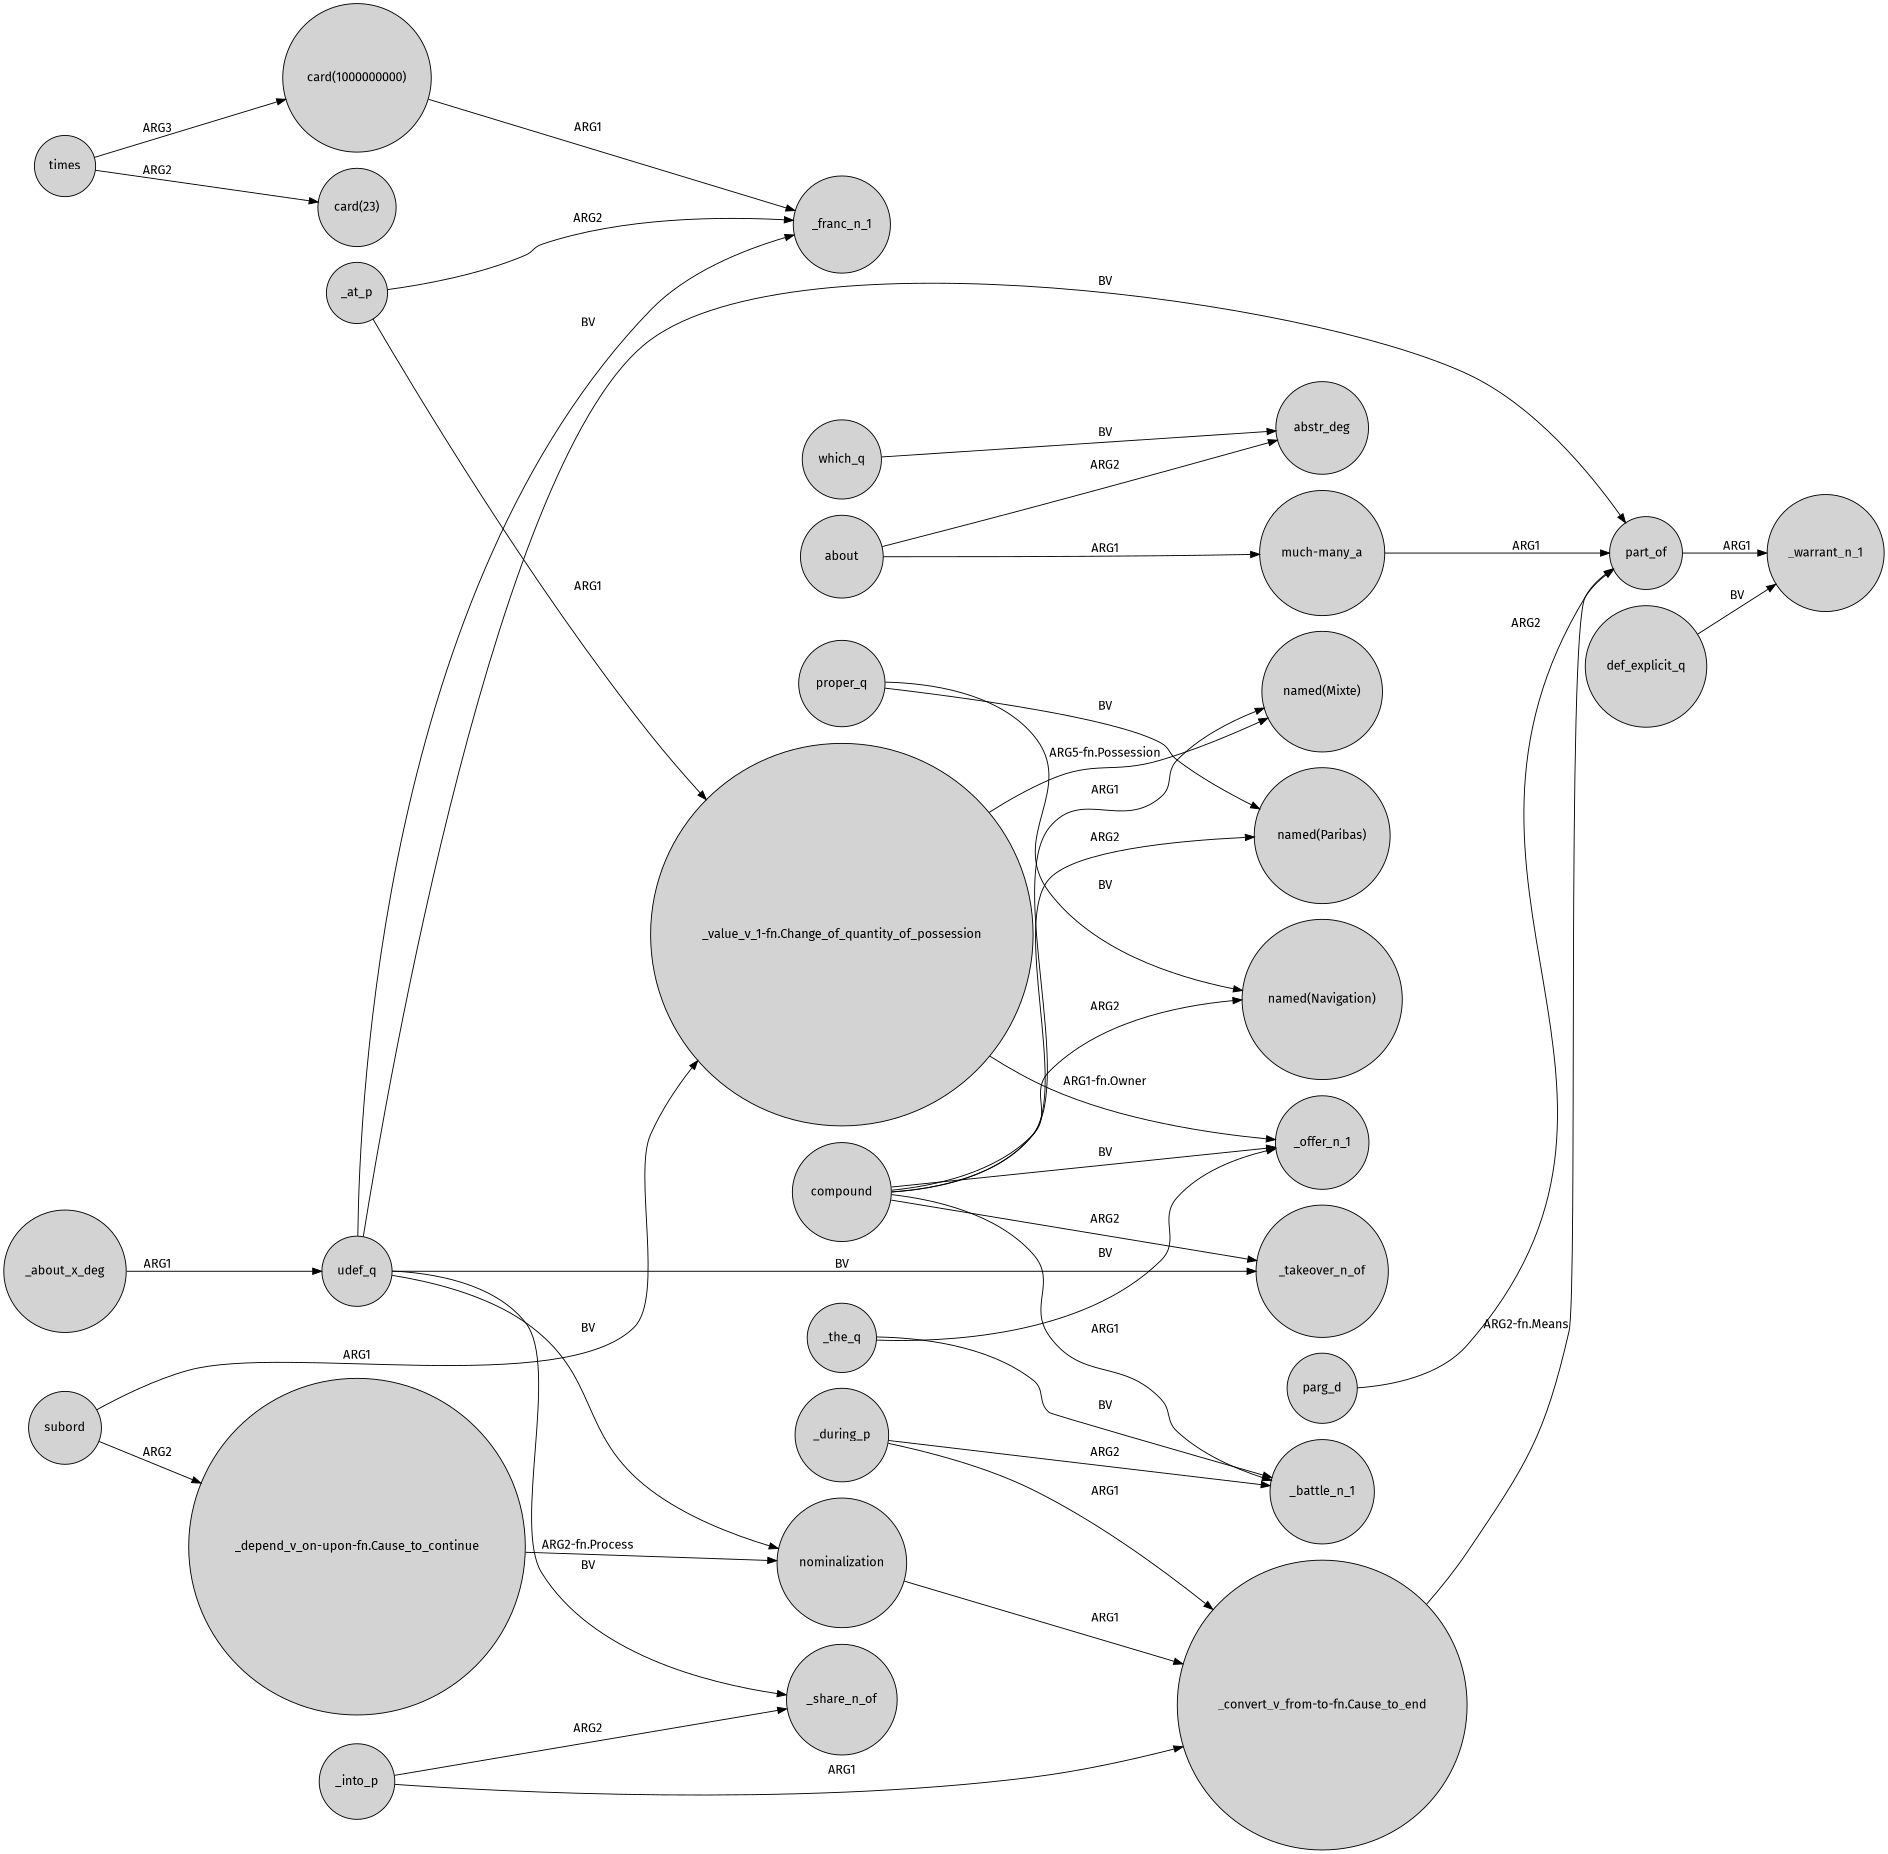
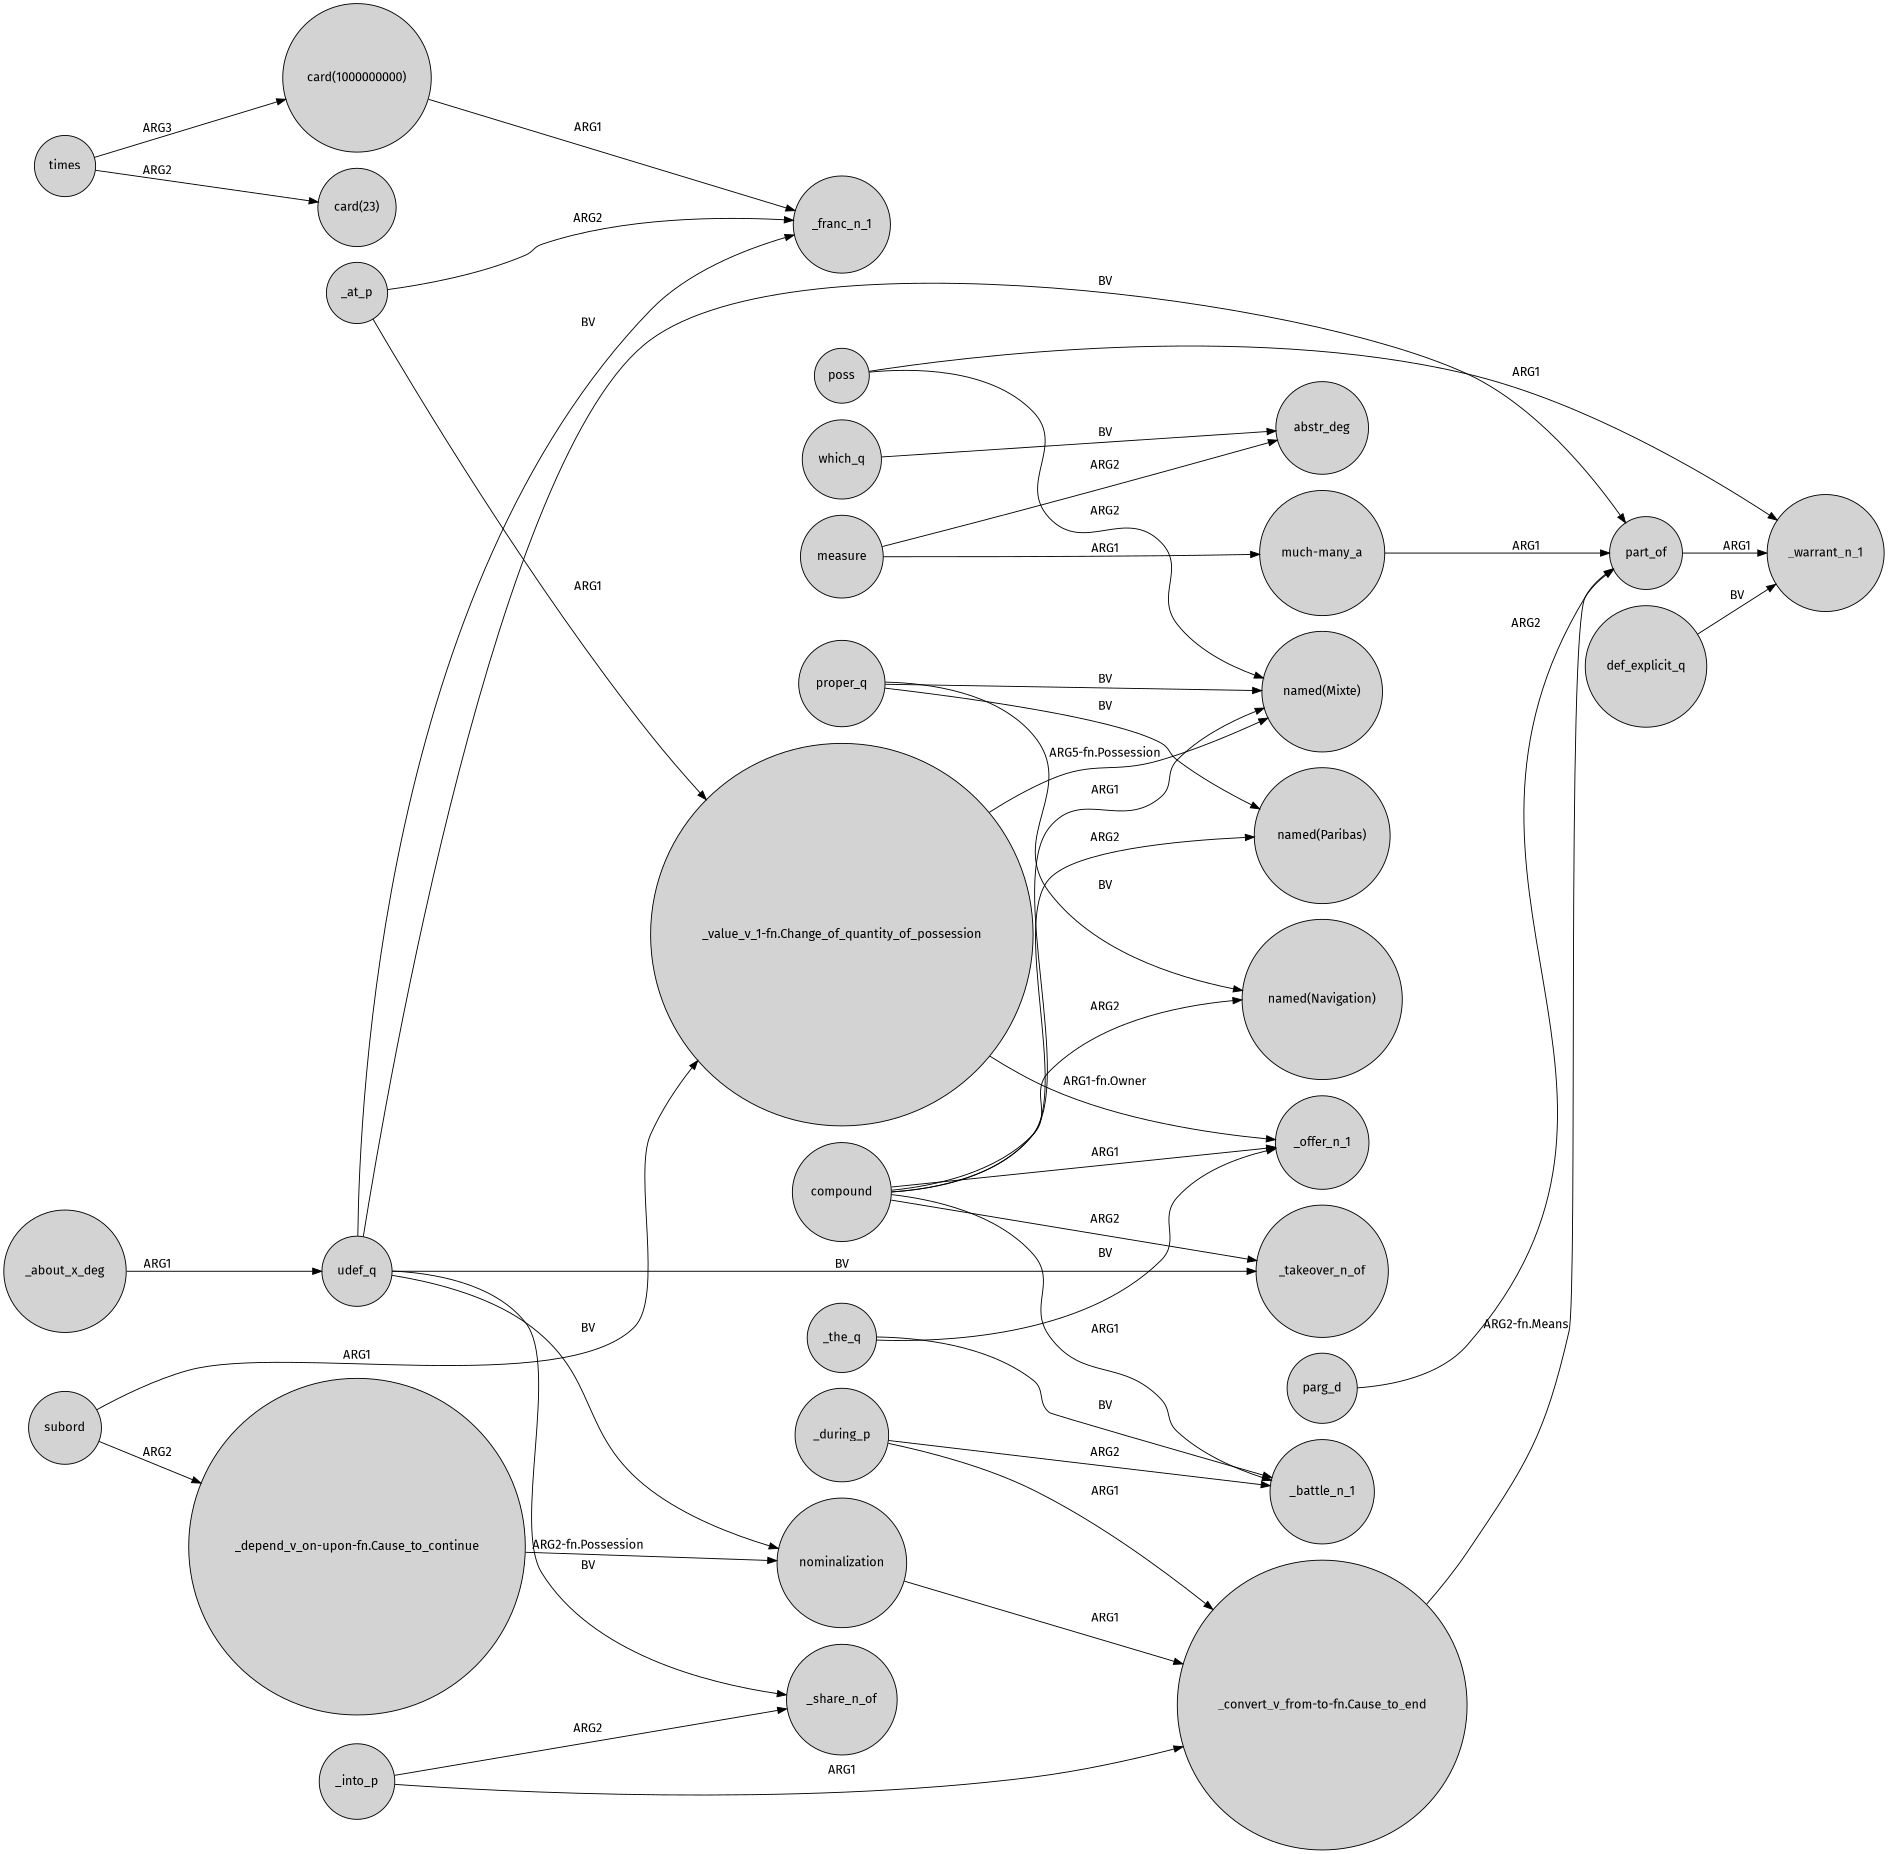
none -> (842, 376)
(842, 557) -> (842, 557)
none -> (1069, 687)
(1105, 1153) -> (1105, 1153)
(588, 1545) -> (588, 1545)
